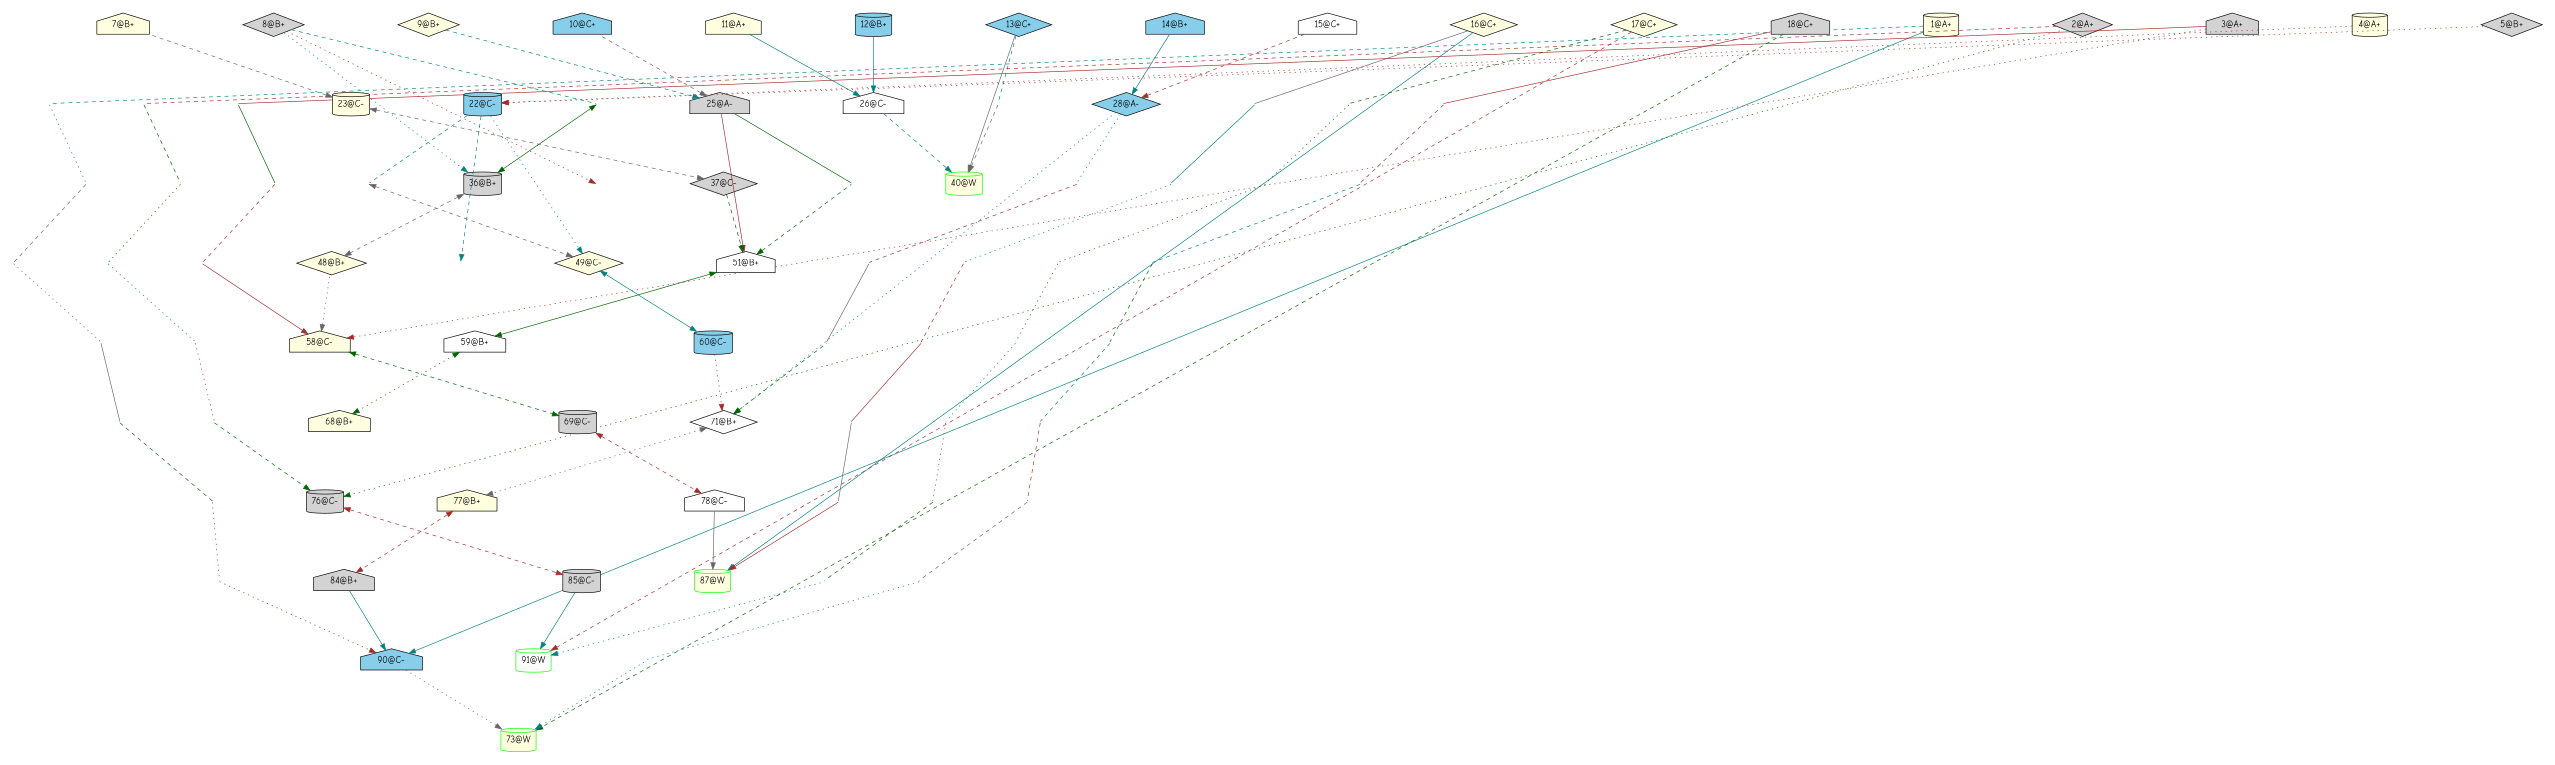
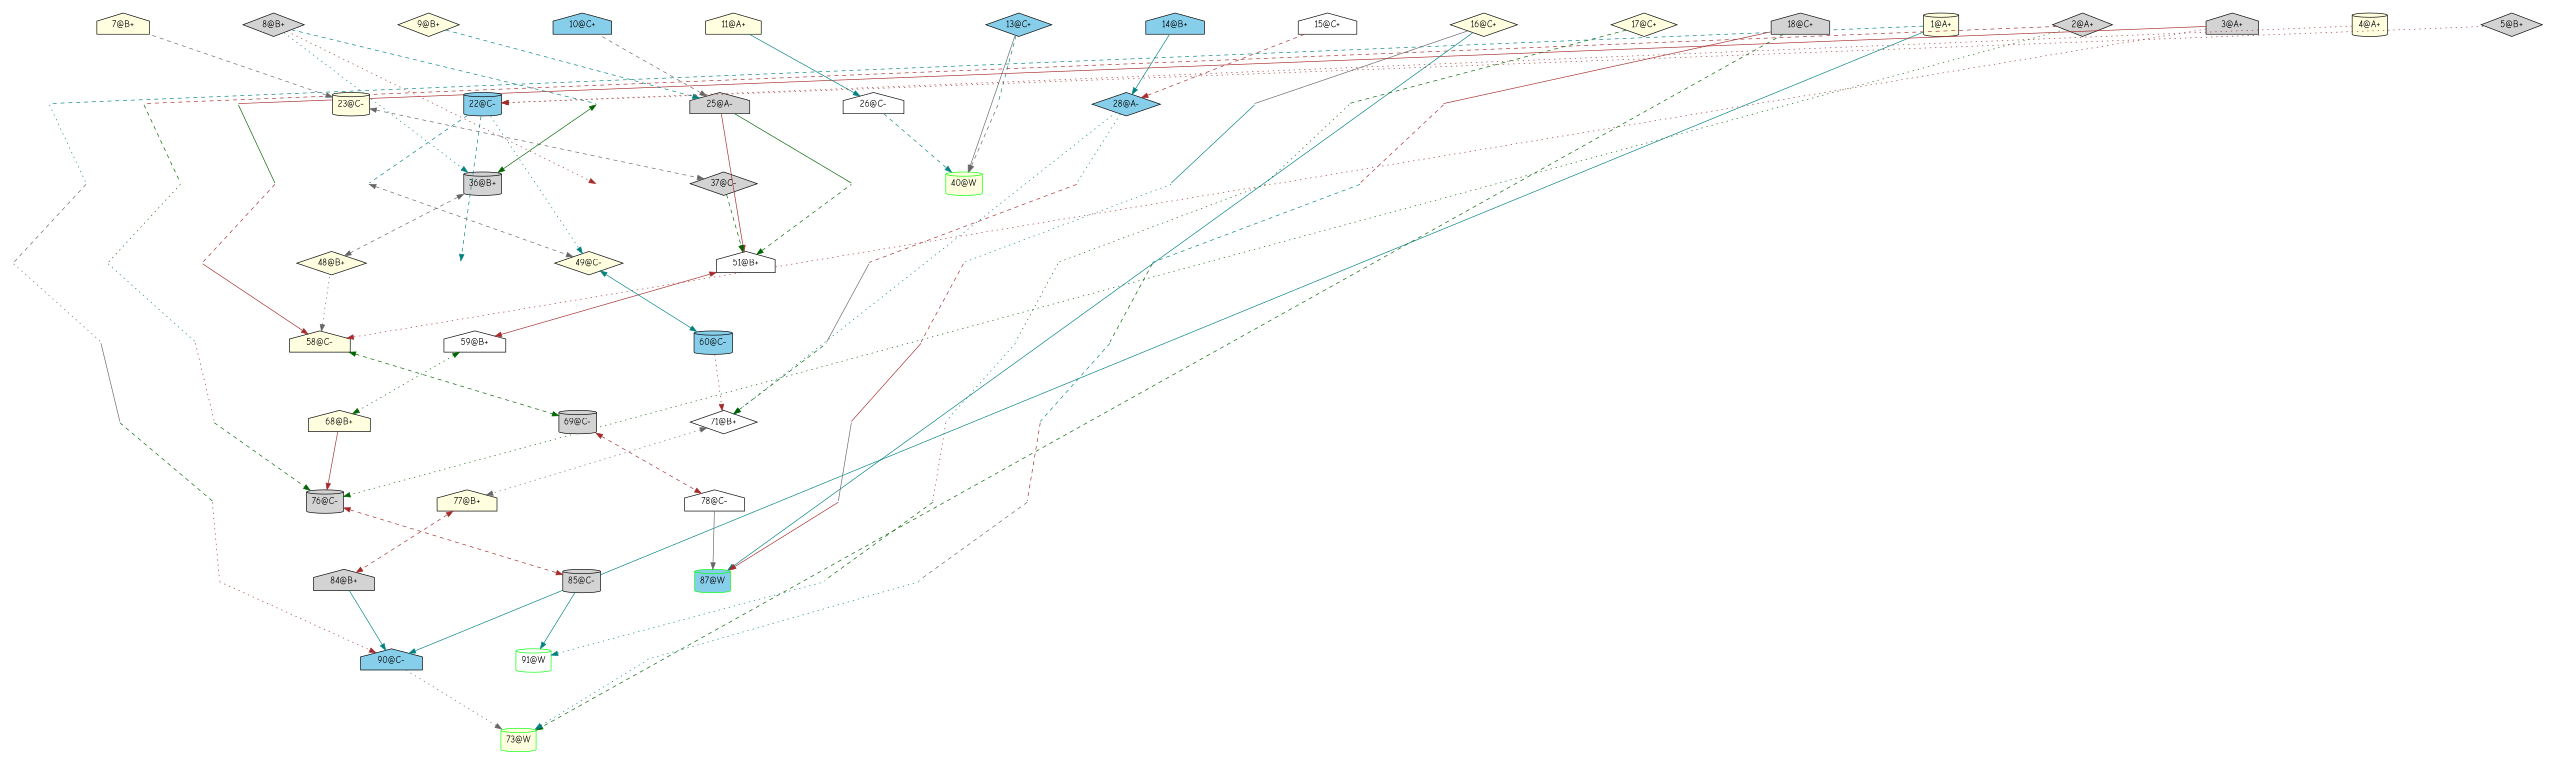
(874, 25) -> none
(606, 304) -> (606, 304)
(1067, 355) -> none
none -> (333, 457)
(713, 581) -> (713, 581)
